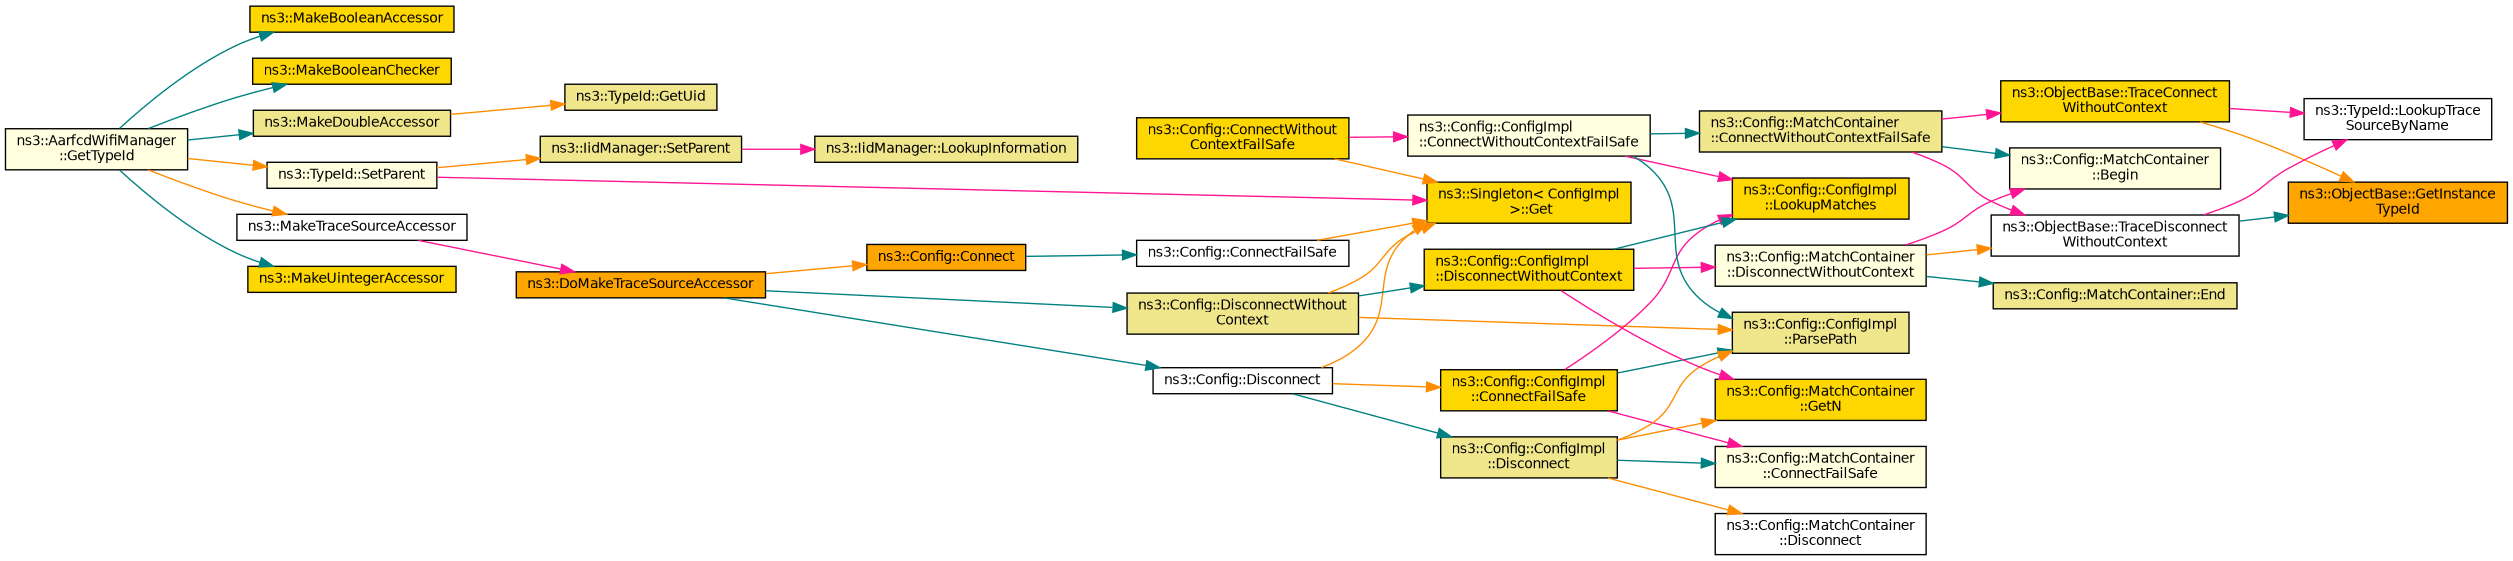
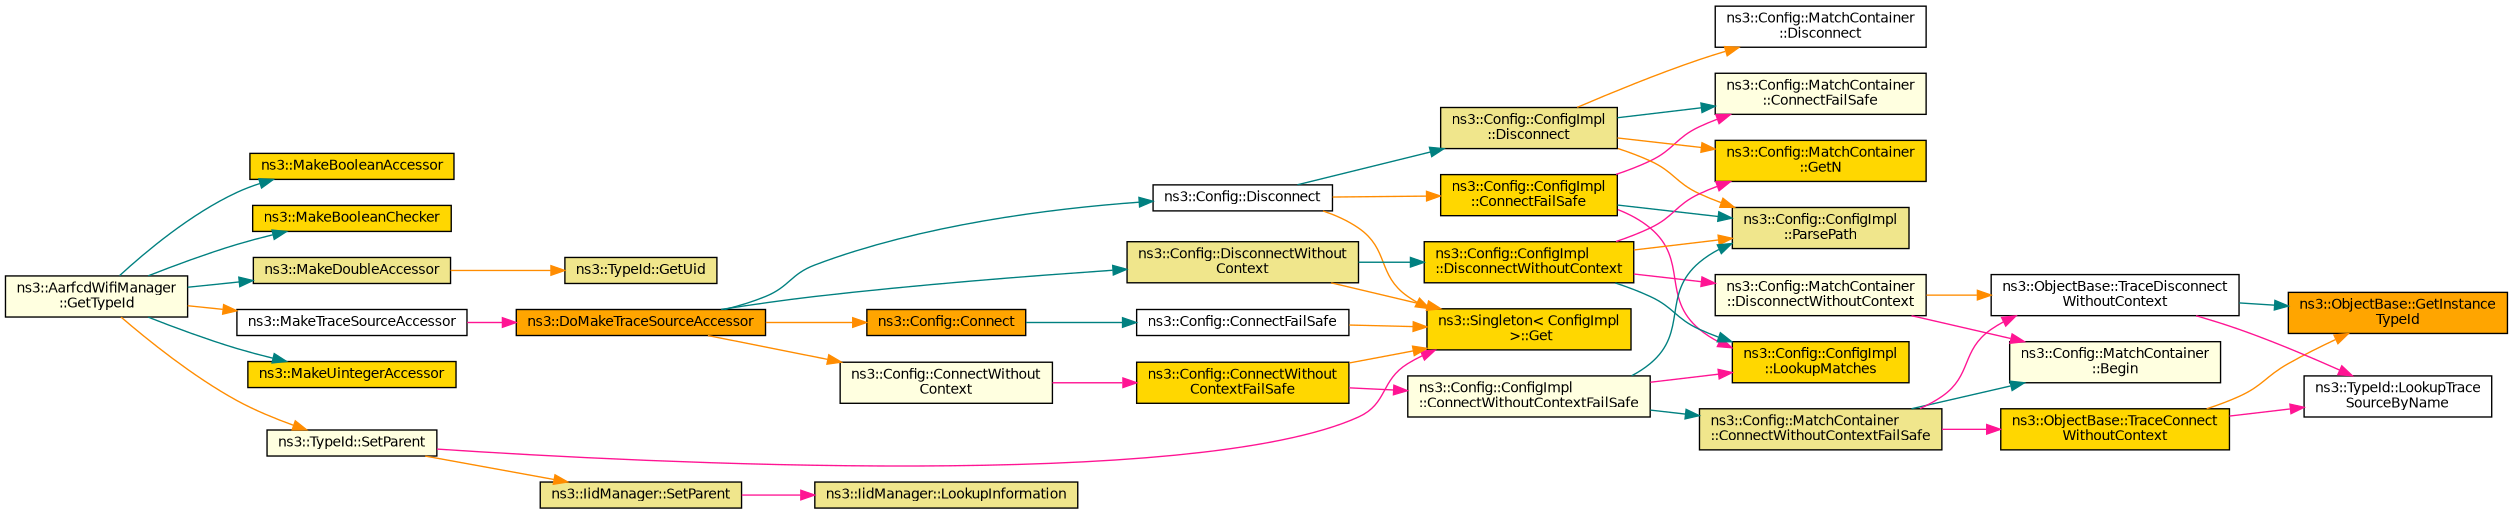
(2115, 296) -> none
(1539, 323) -> (1676, 245)
none -> (946, 383)
